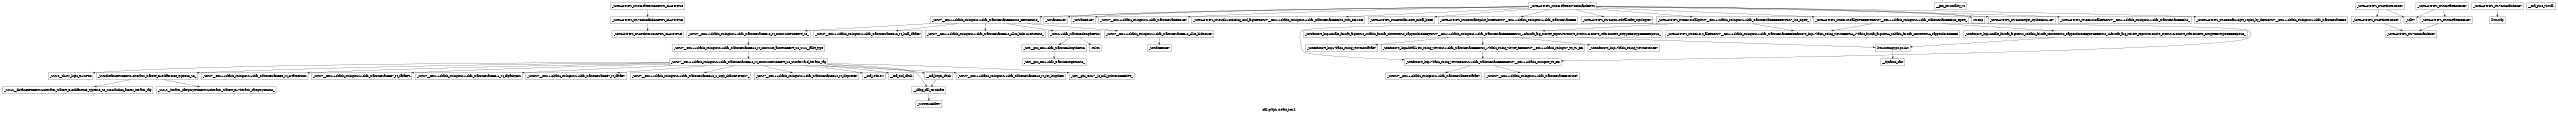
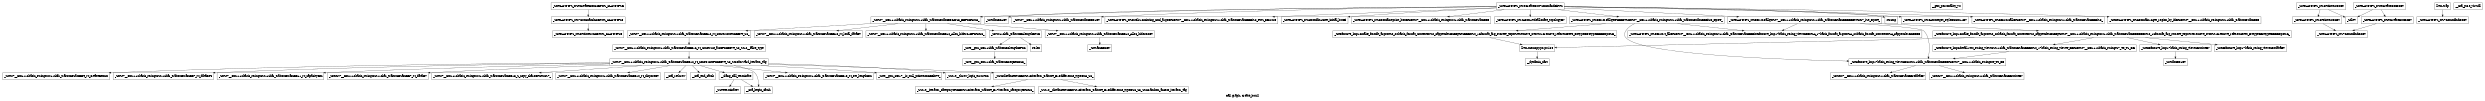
(1313, 10) -> (2175, 54)
(2497, 12) -> (2443, 12)
(934, 82) -> (746, 83)
